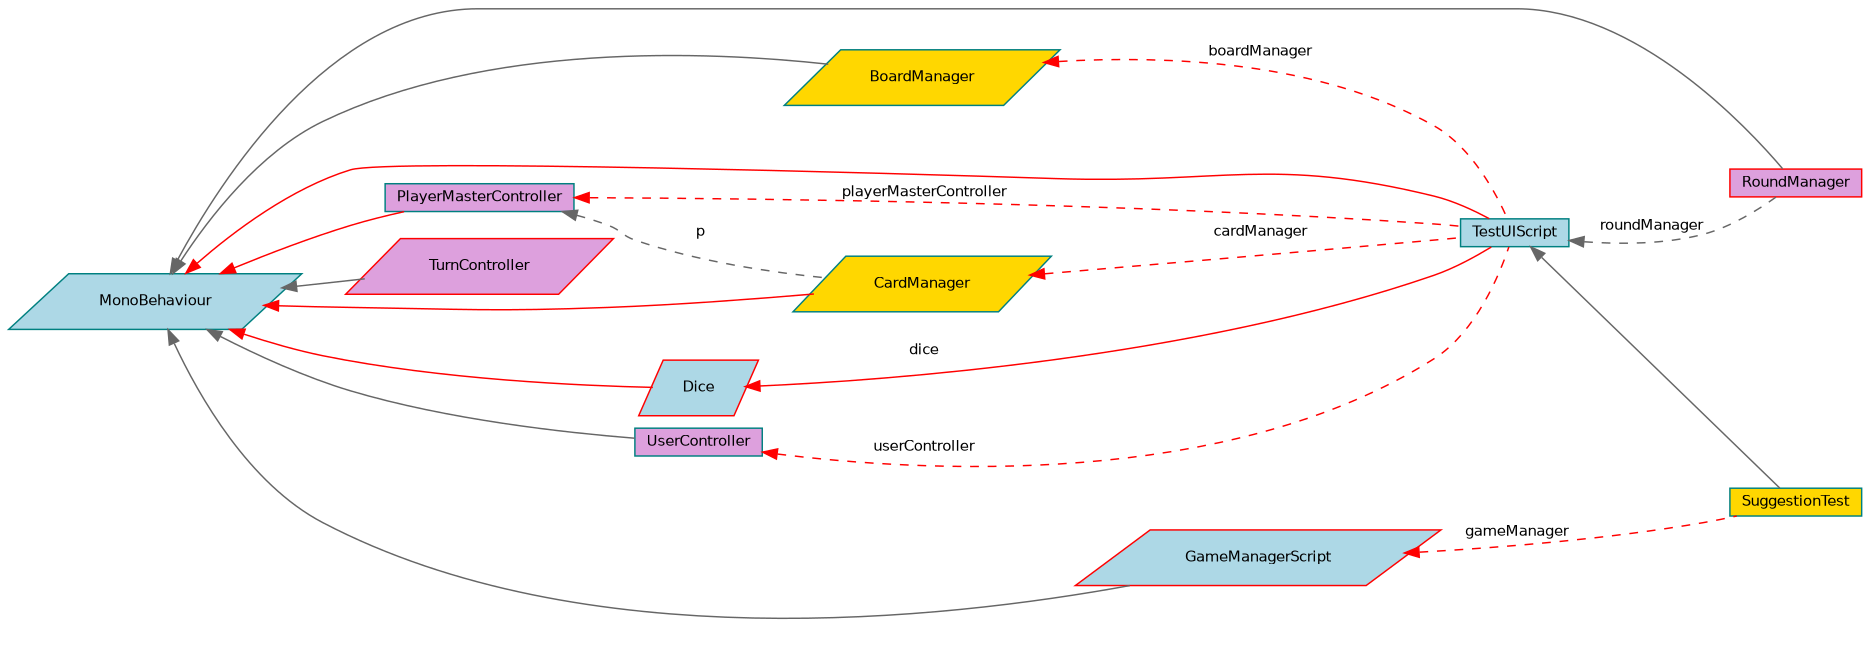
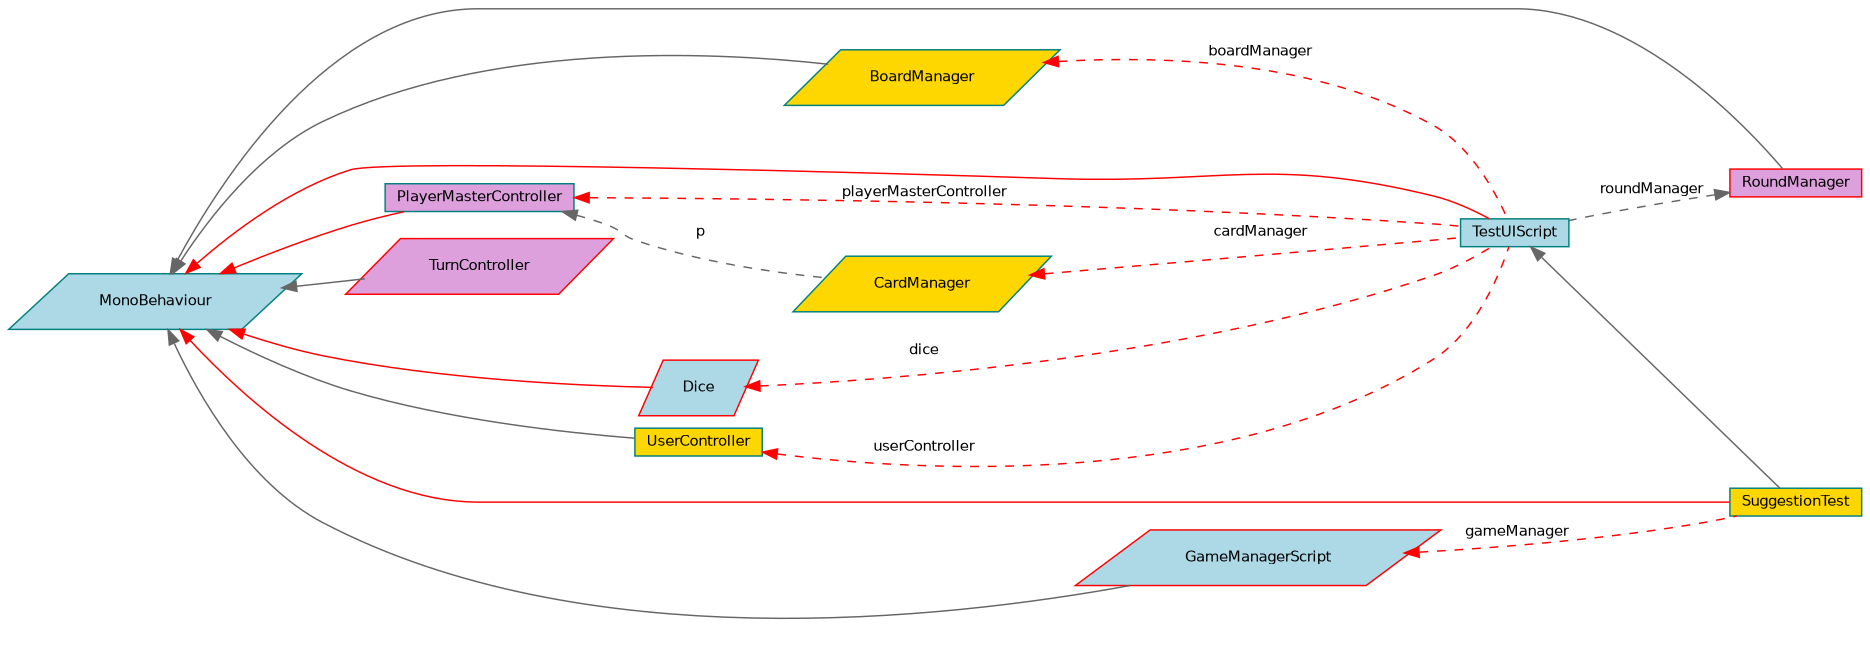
(1685, 238) -> (1642, 207)
(546, 309) -> (934, 502)
(1132, 348) -> (1132, 348)
(699, 442) -> (699, 442)
